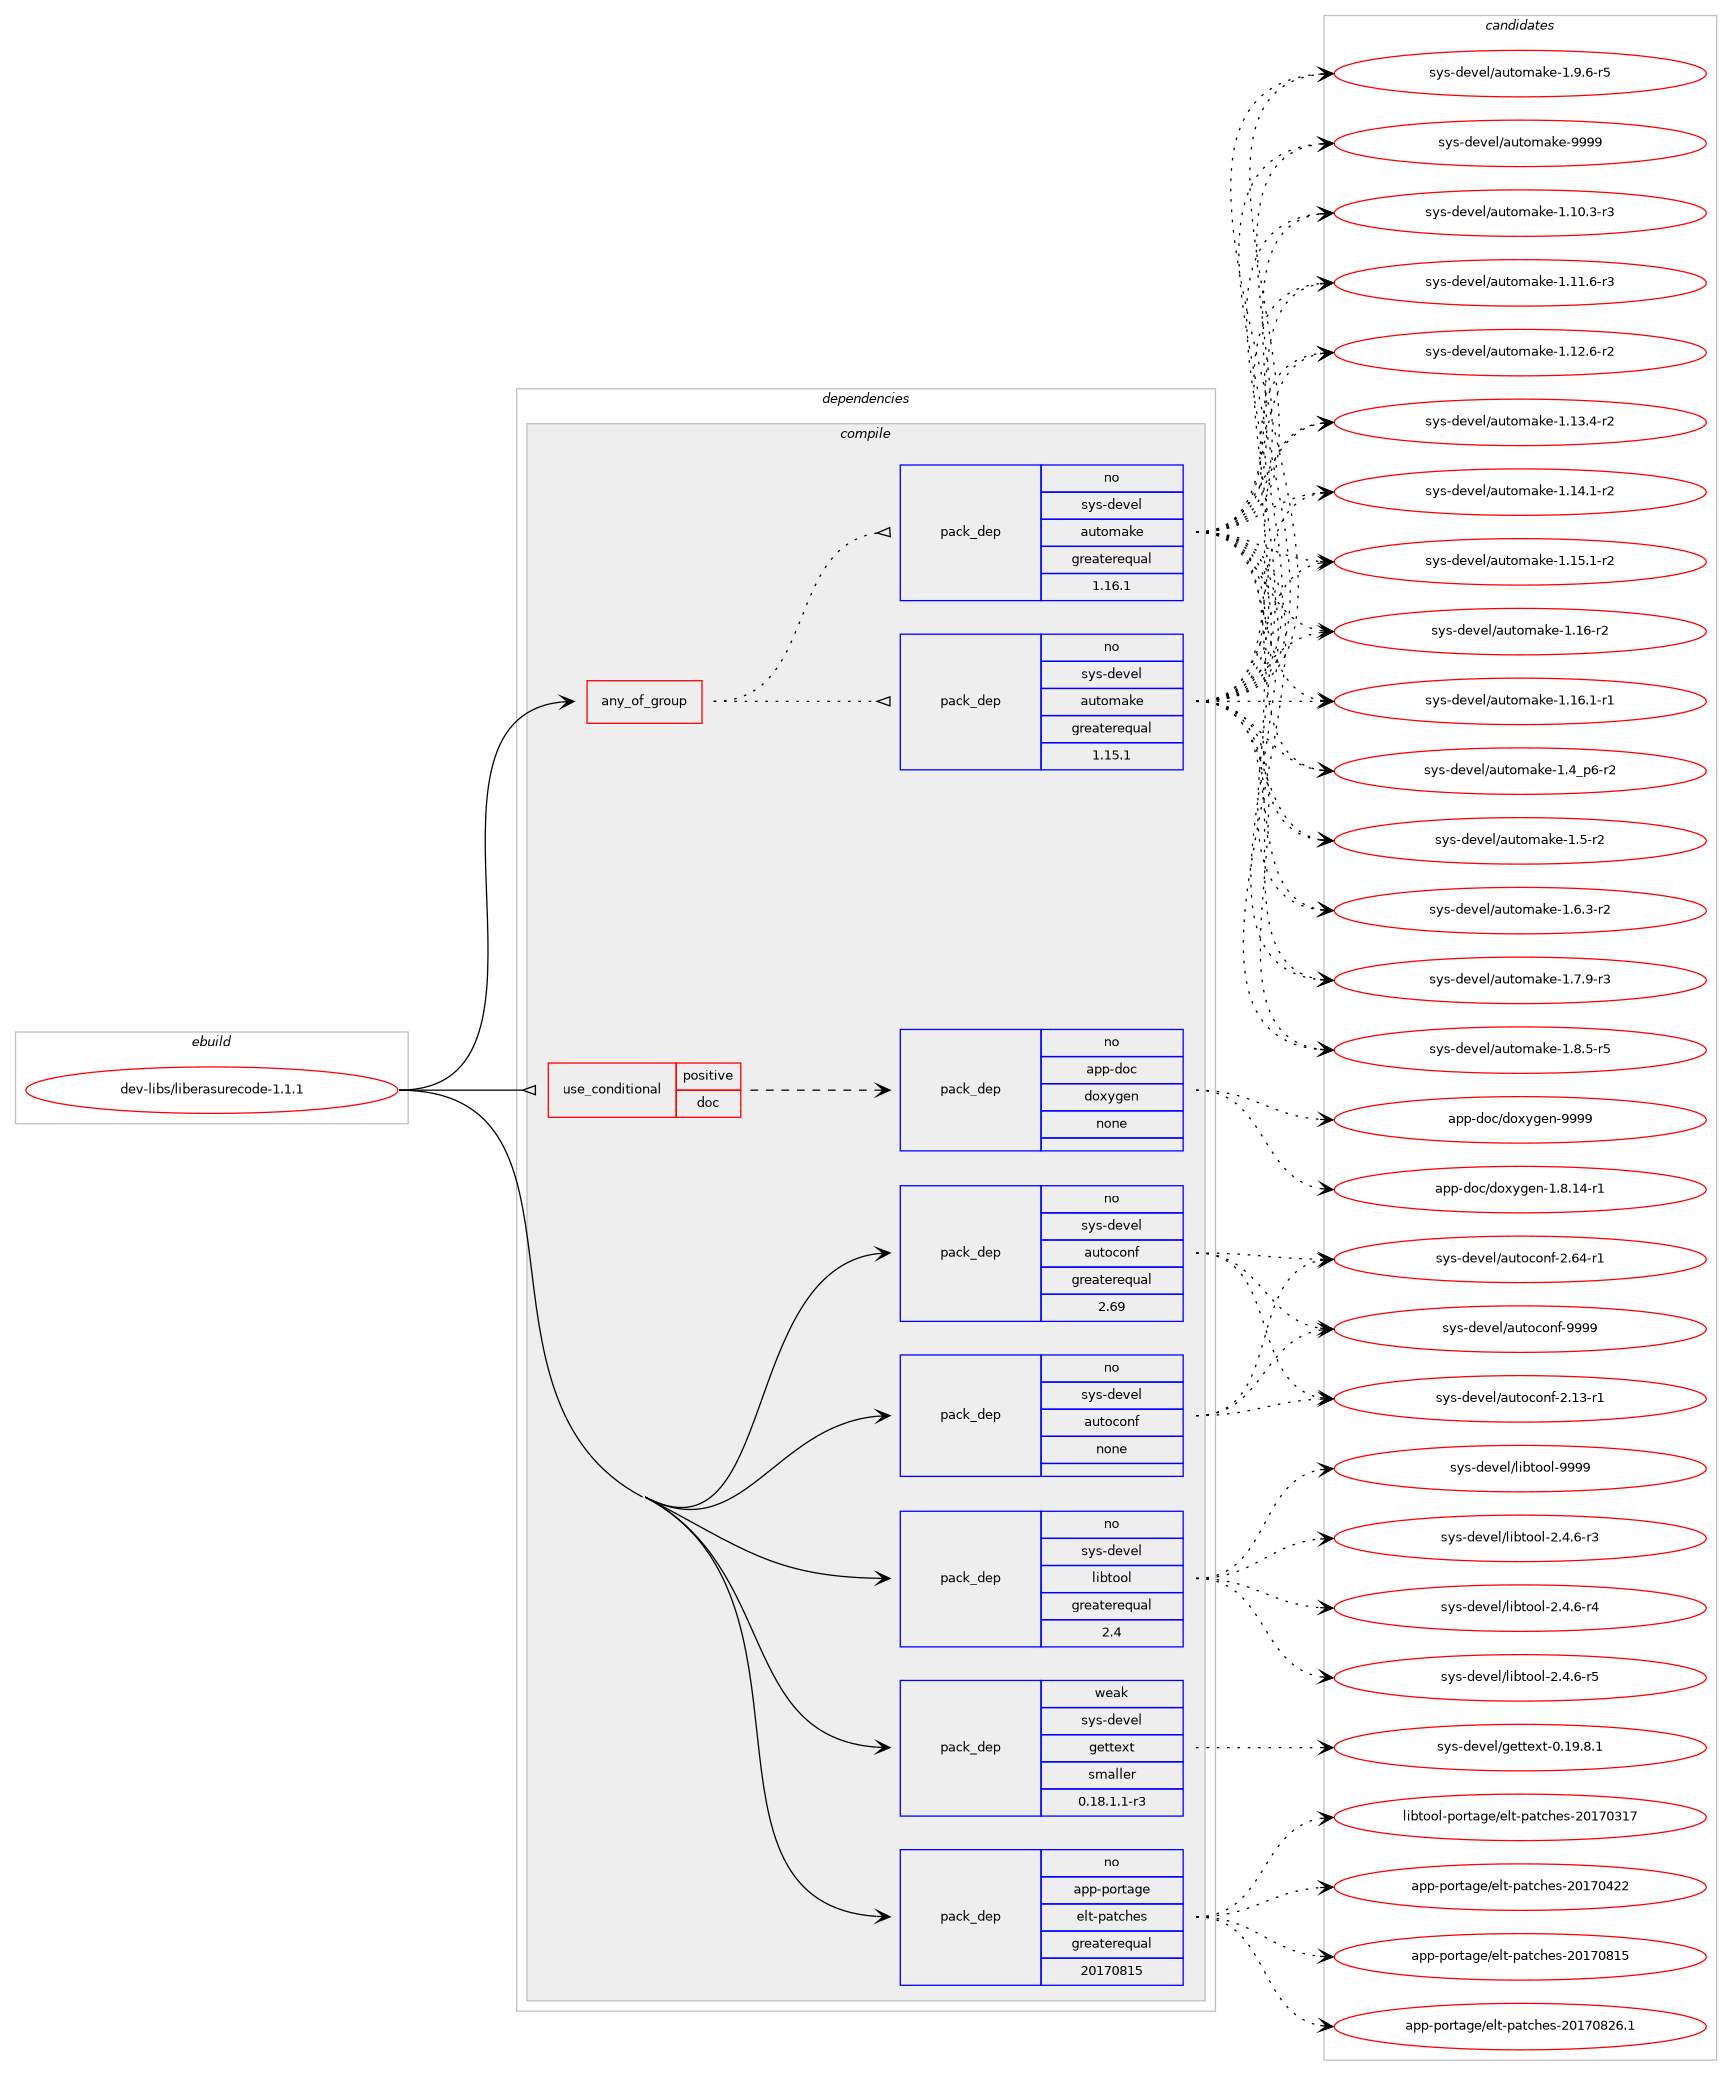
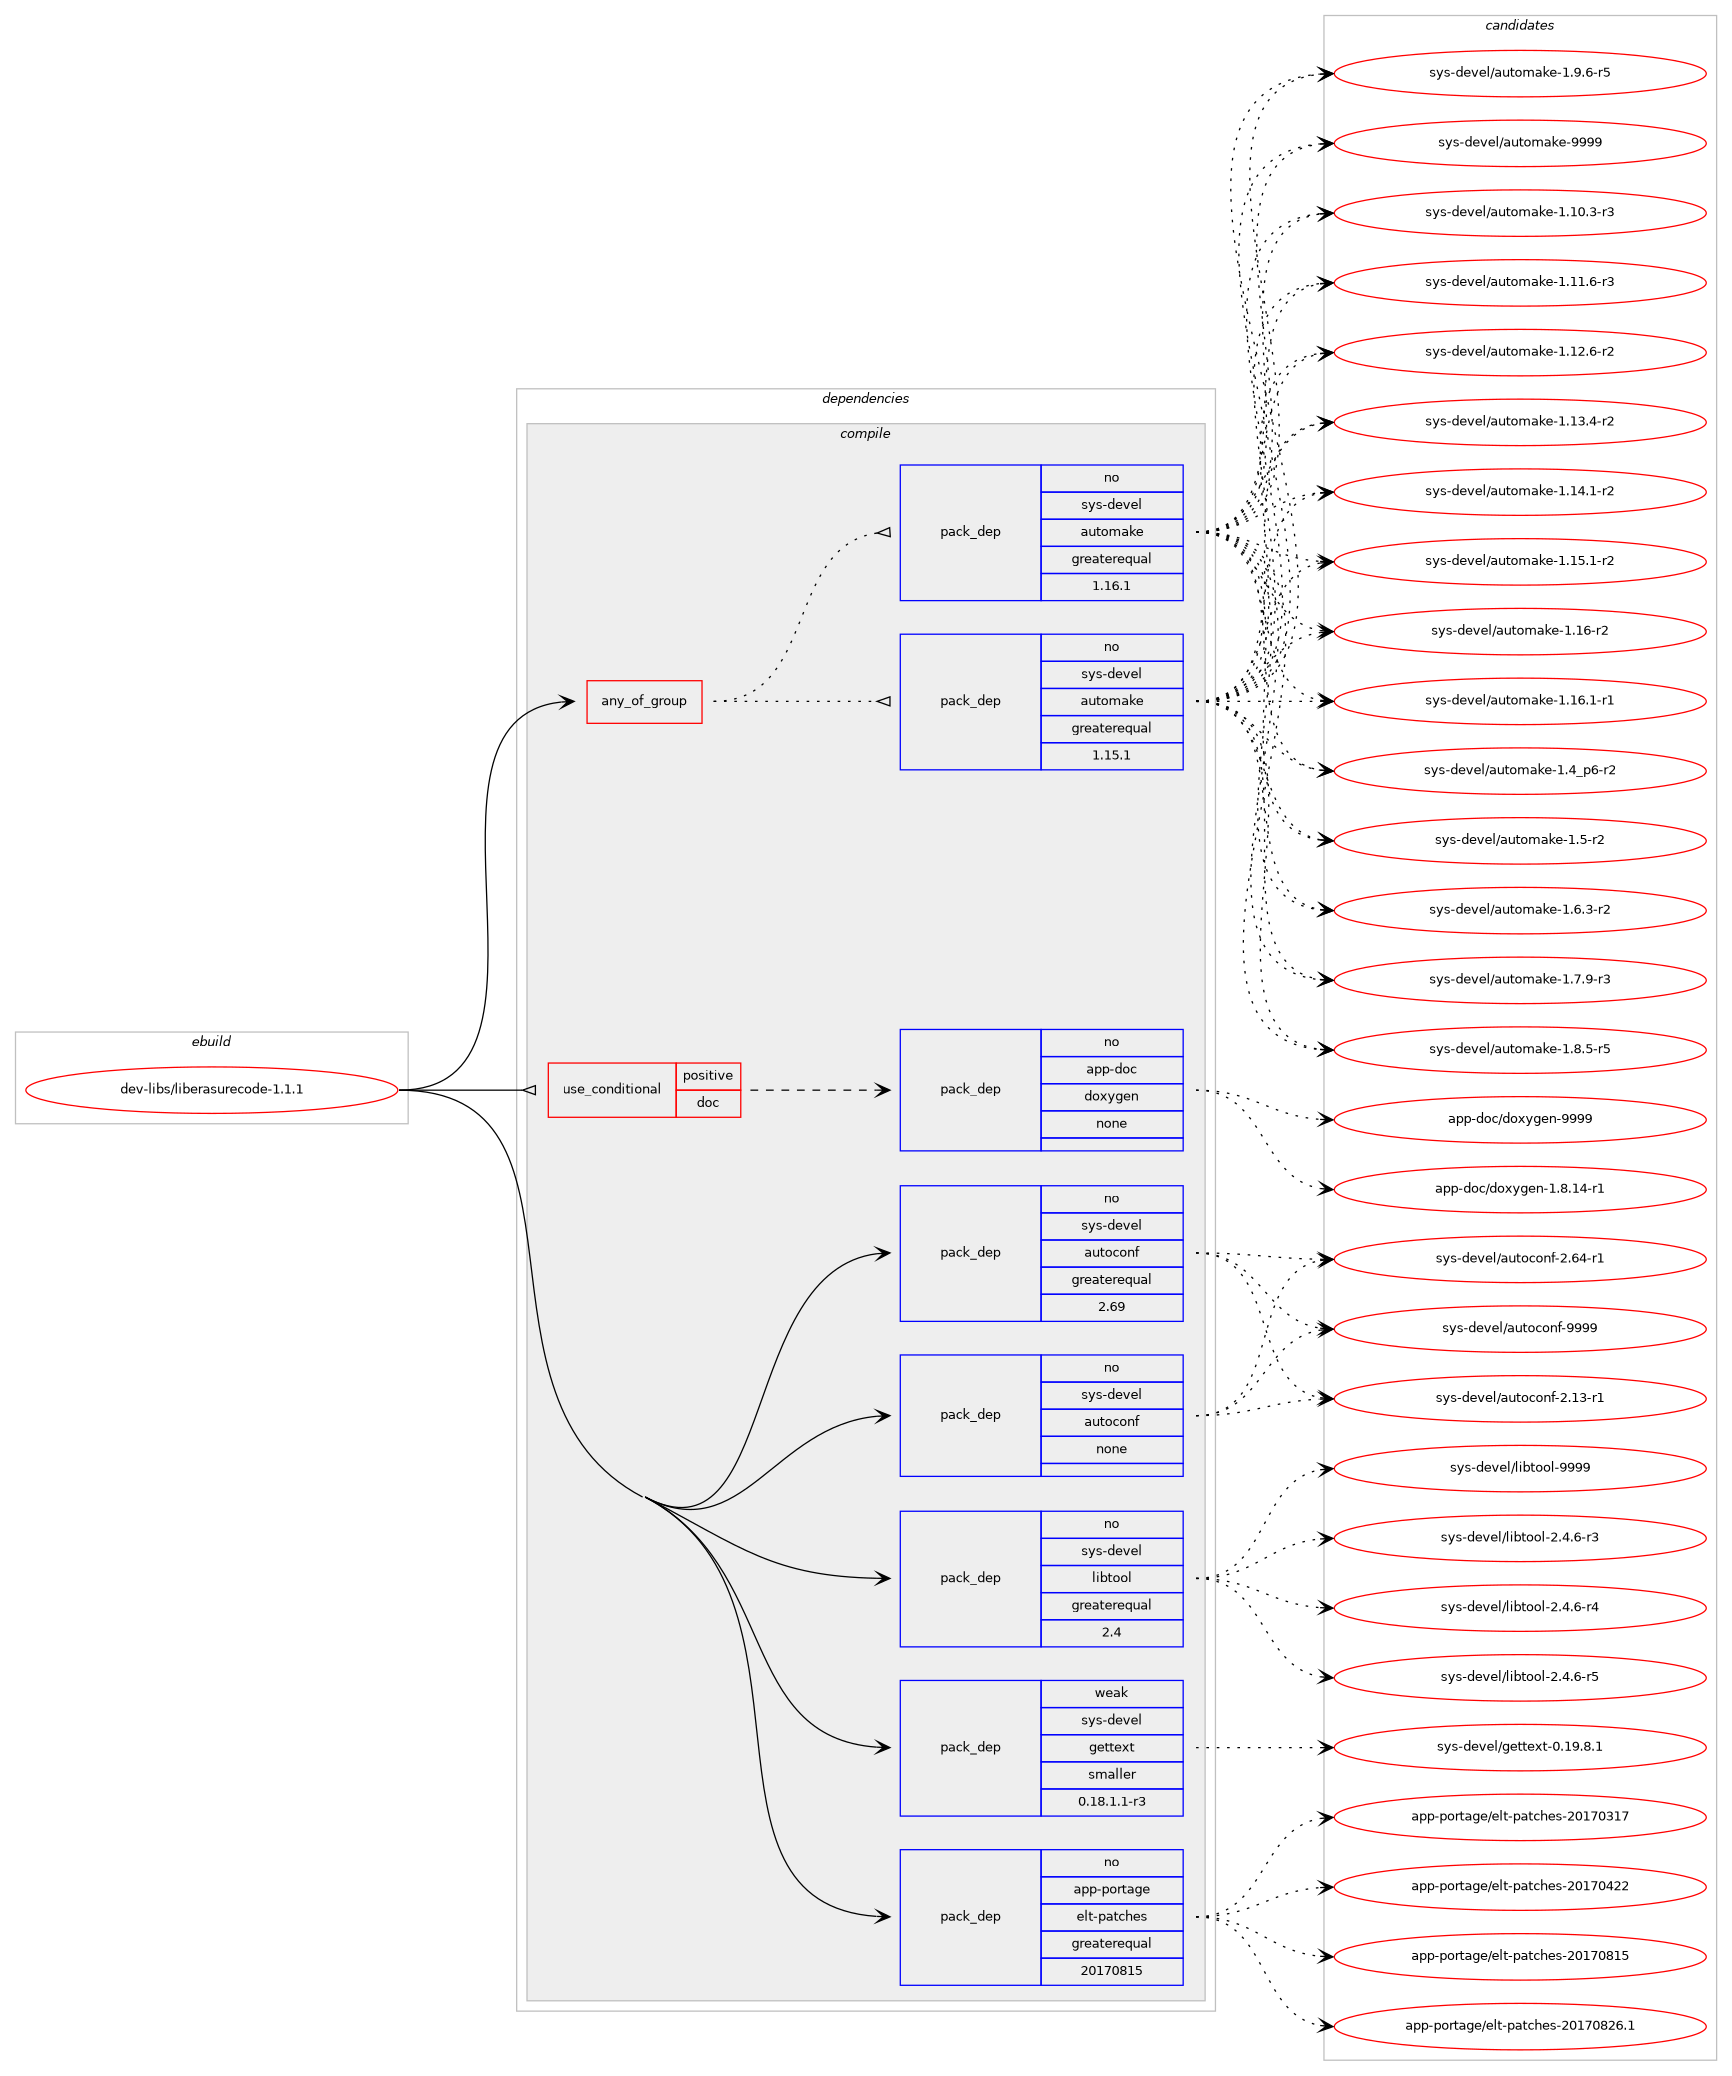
(1520, 1817) -> (1520, 1817)
